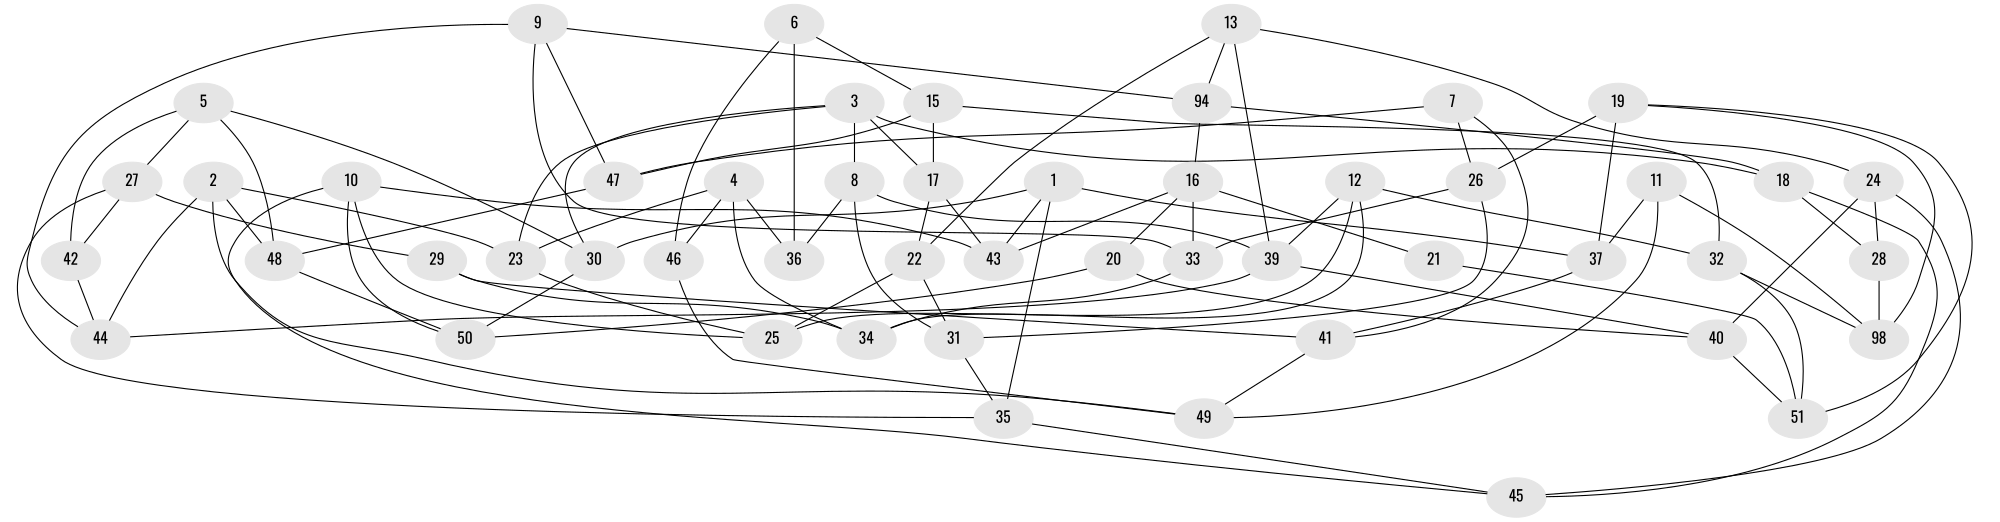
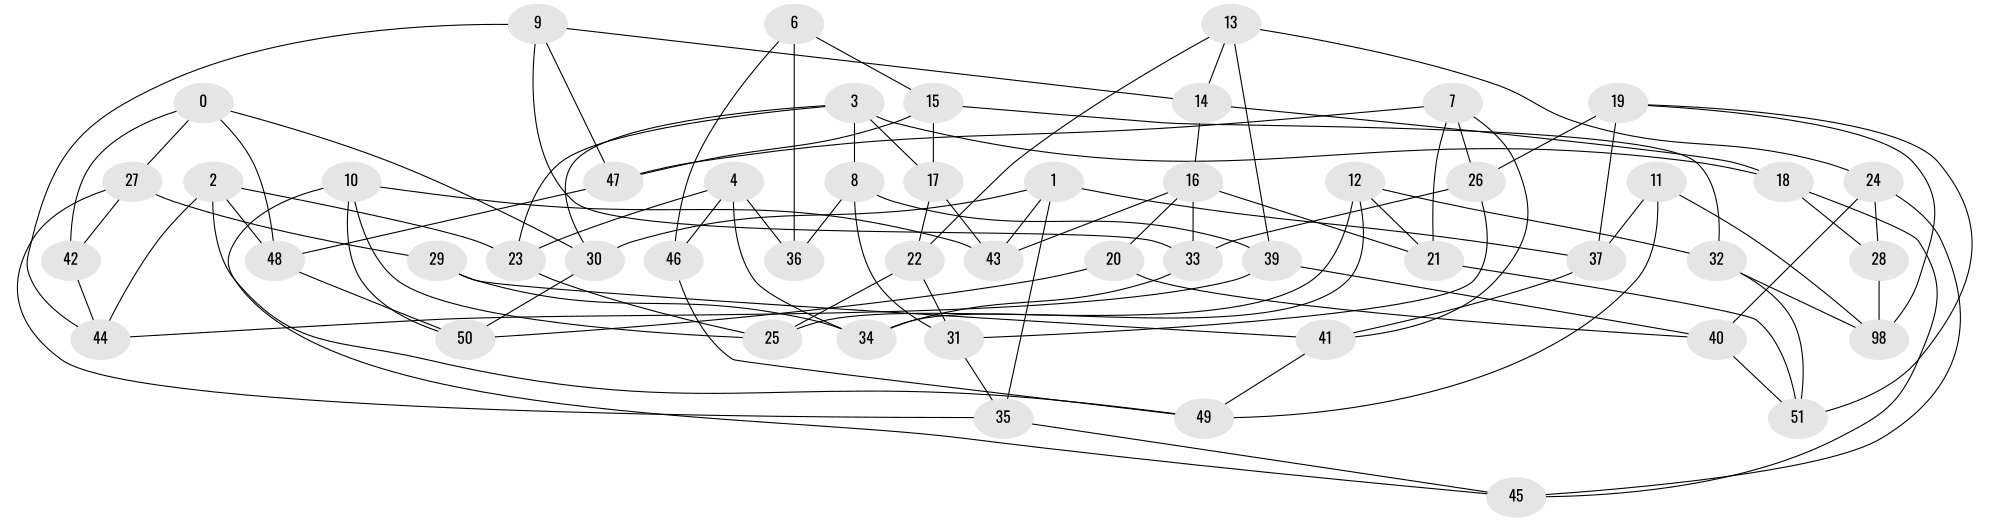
(204, 103) -> (204, 103)
(1202, 103) -> (1202, 103)
none -> (1434, 181)
(1304, 231) -> (1395, 221)
